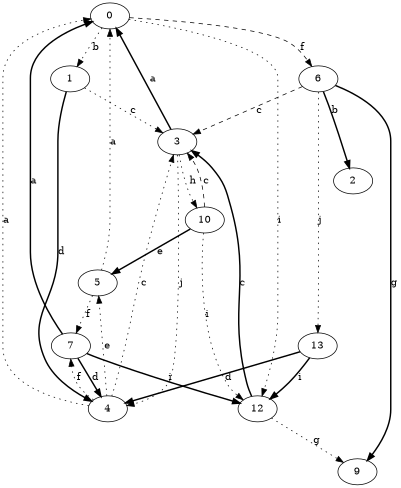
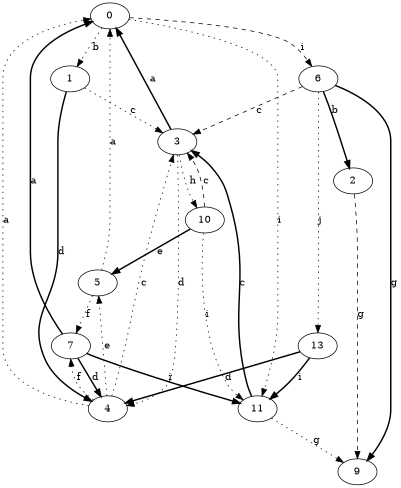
(302, 47) -> (302, 47)
(182, 283) -> (182, 283)
none -> (357, 323)
(258, 409) -> (258, 409)
